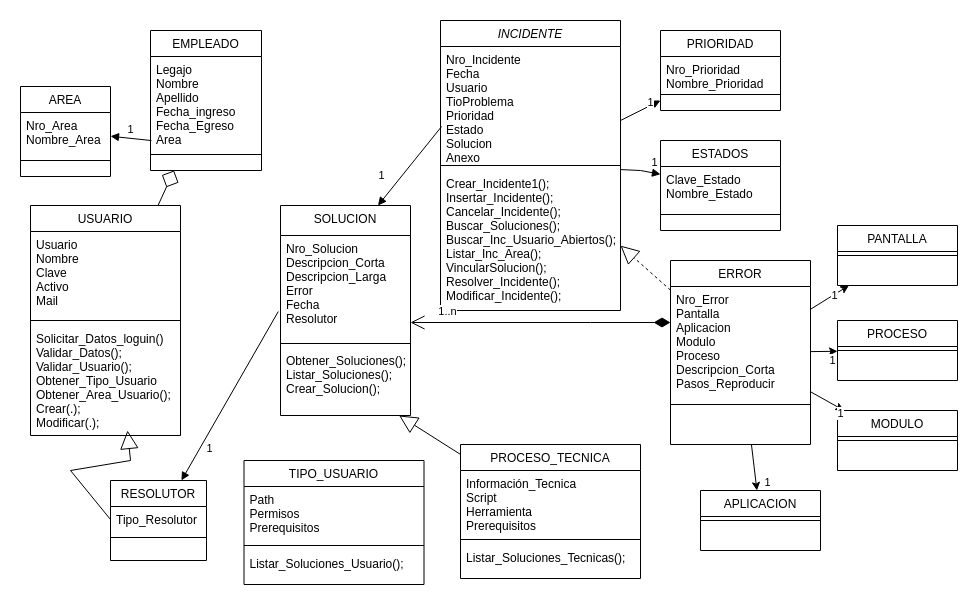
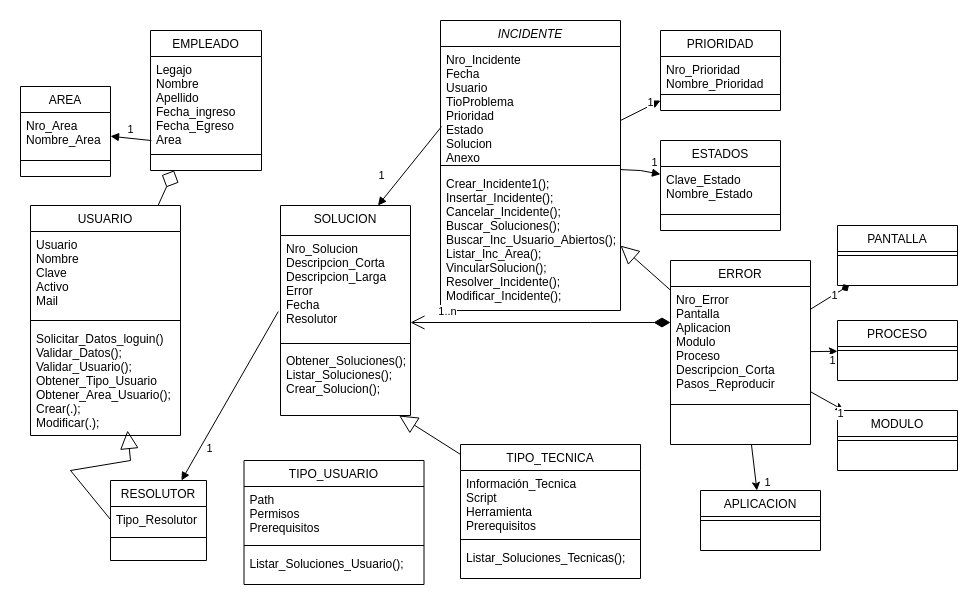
(652, 273) -> (652, 273)
(842, 290) -> (842, 290)
(550, 458) -> (550, 458)
